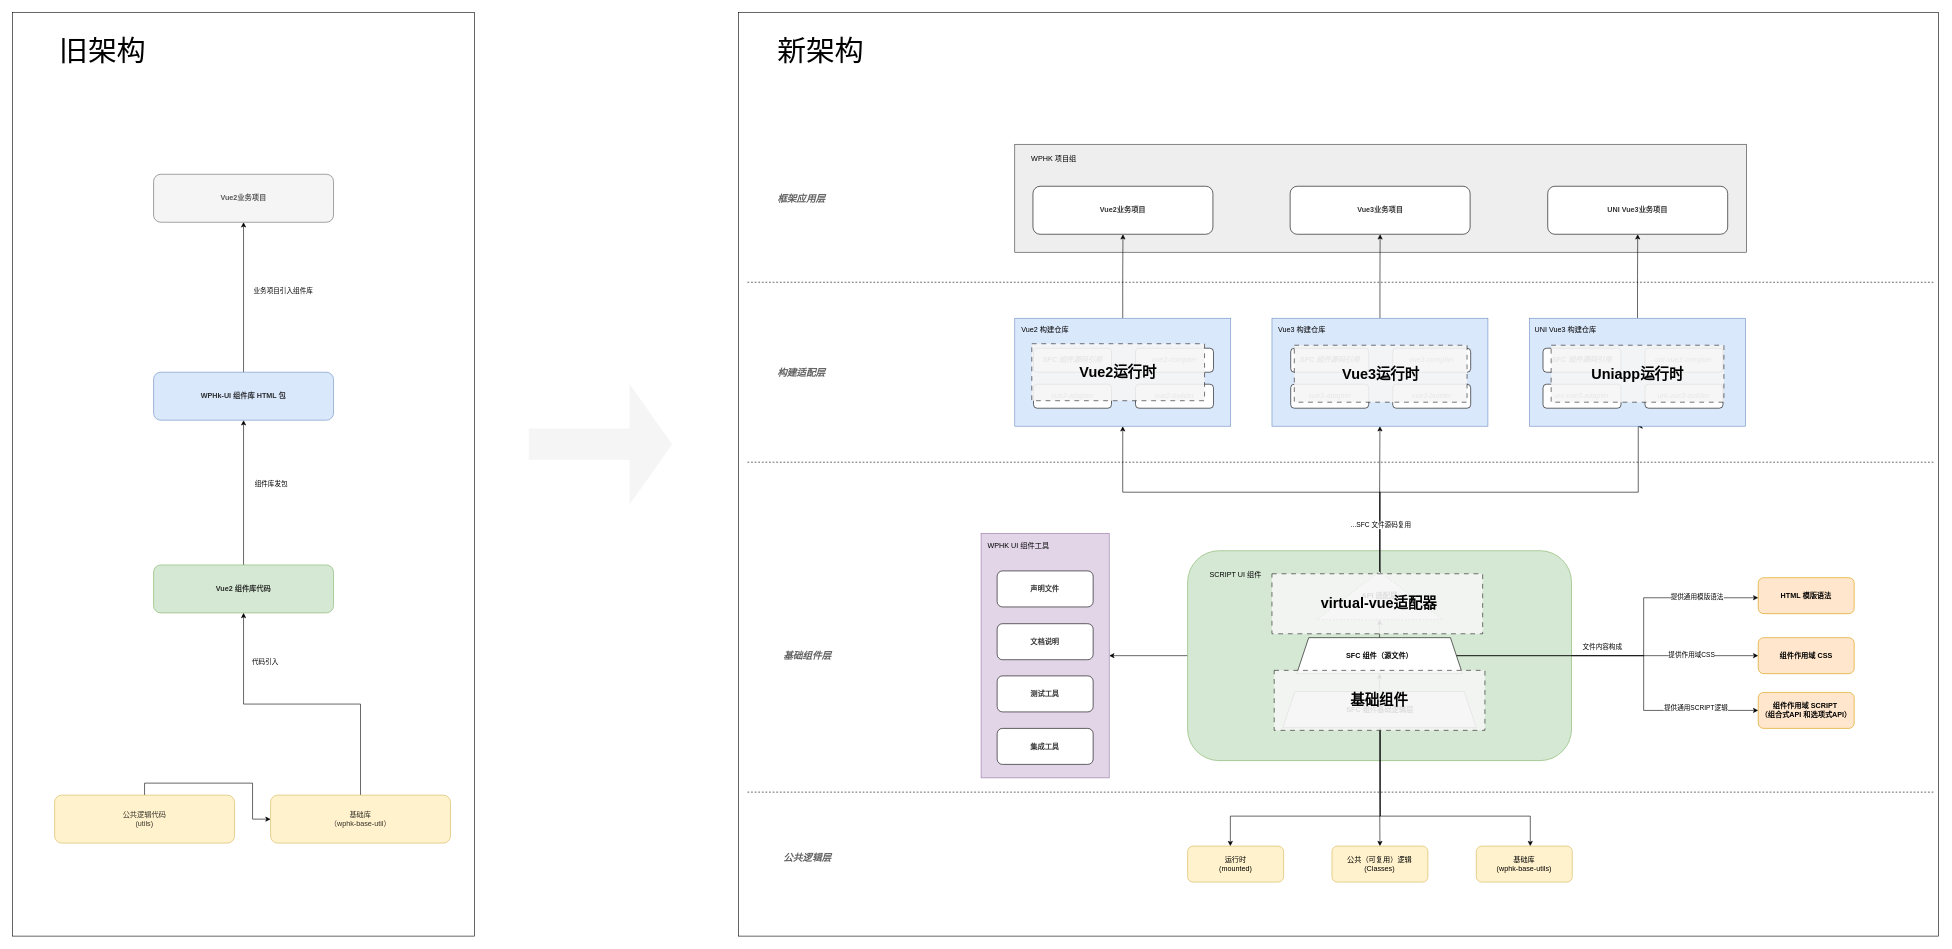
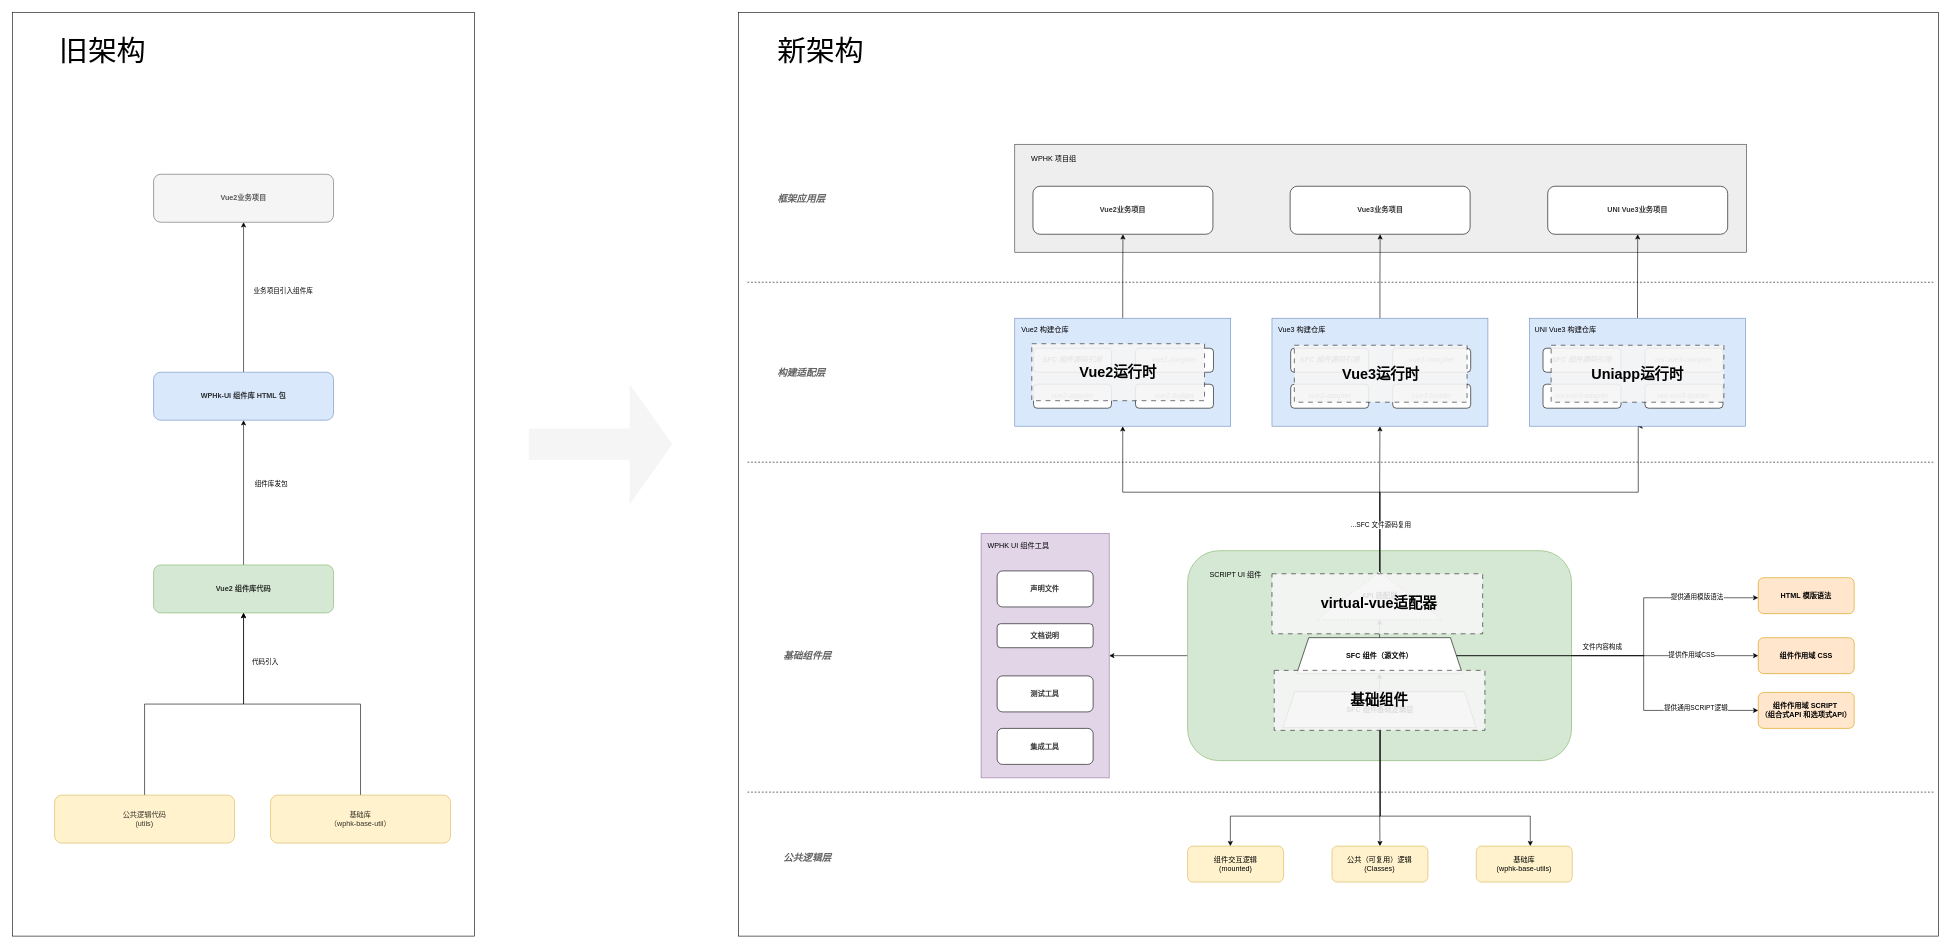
(1045, 642) -> (1045, 636)
(252, 801) -> (152, 704)
(1236, 864) -> (1236, 864)
